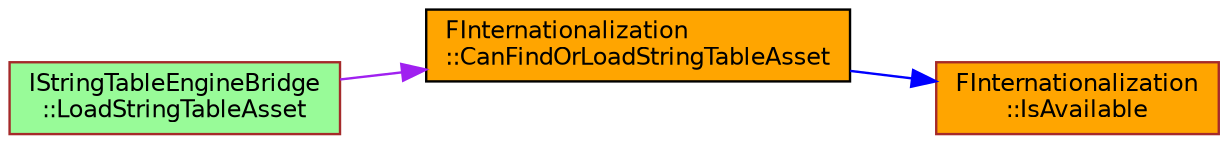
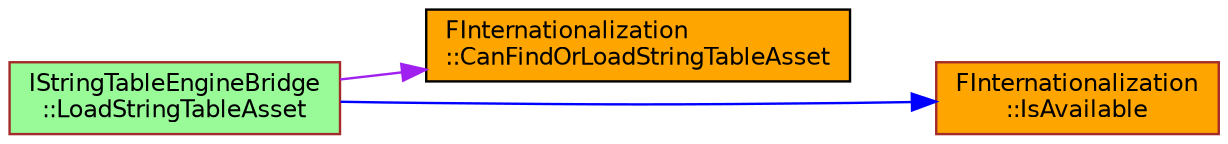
(881, 75) -> (626, 104)
